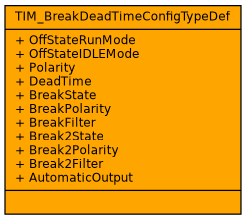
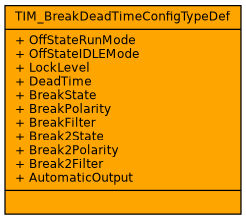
(46, 68) -> (53, 68)
